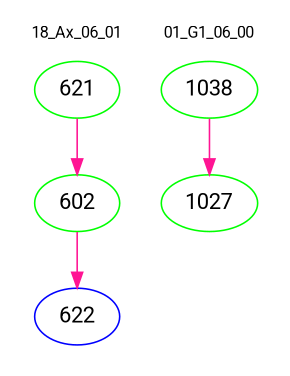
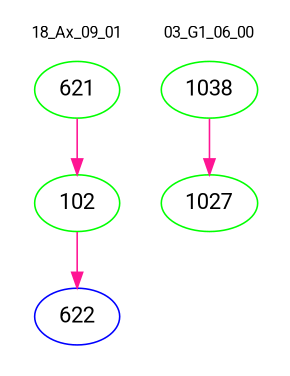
(77, 34) -> (77, 34)
(209, 34) -> (209, 34)
(77, 203) -> (77, 203)
